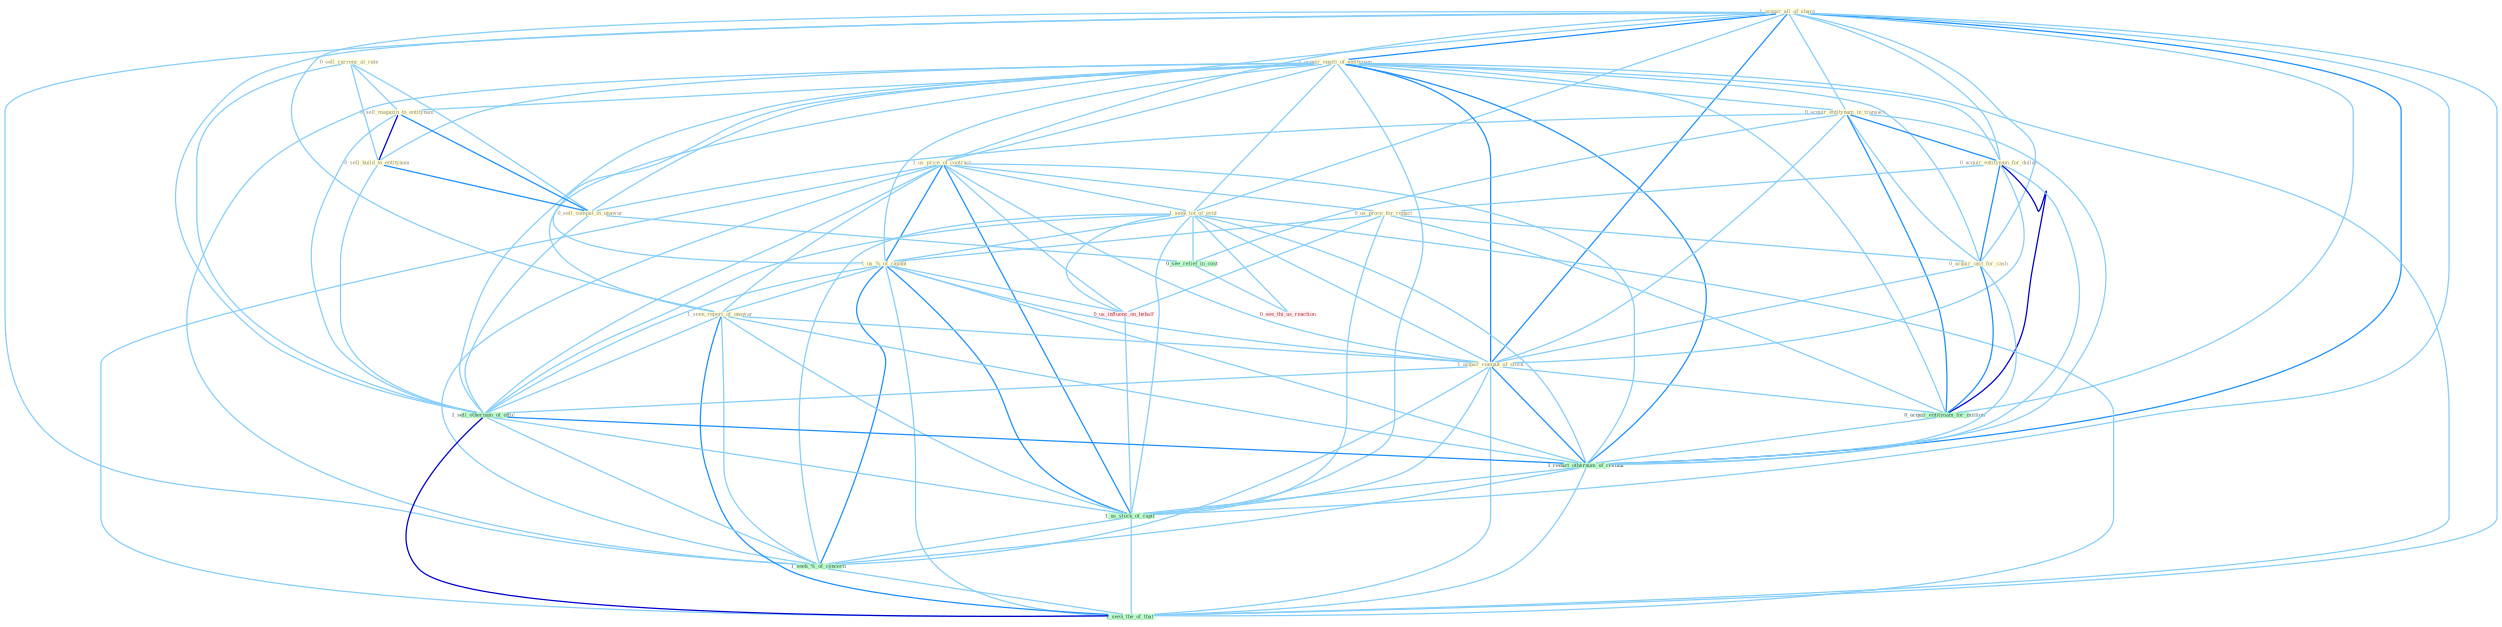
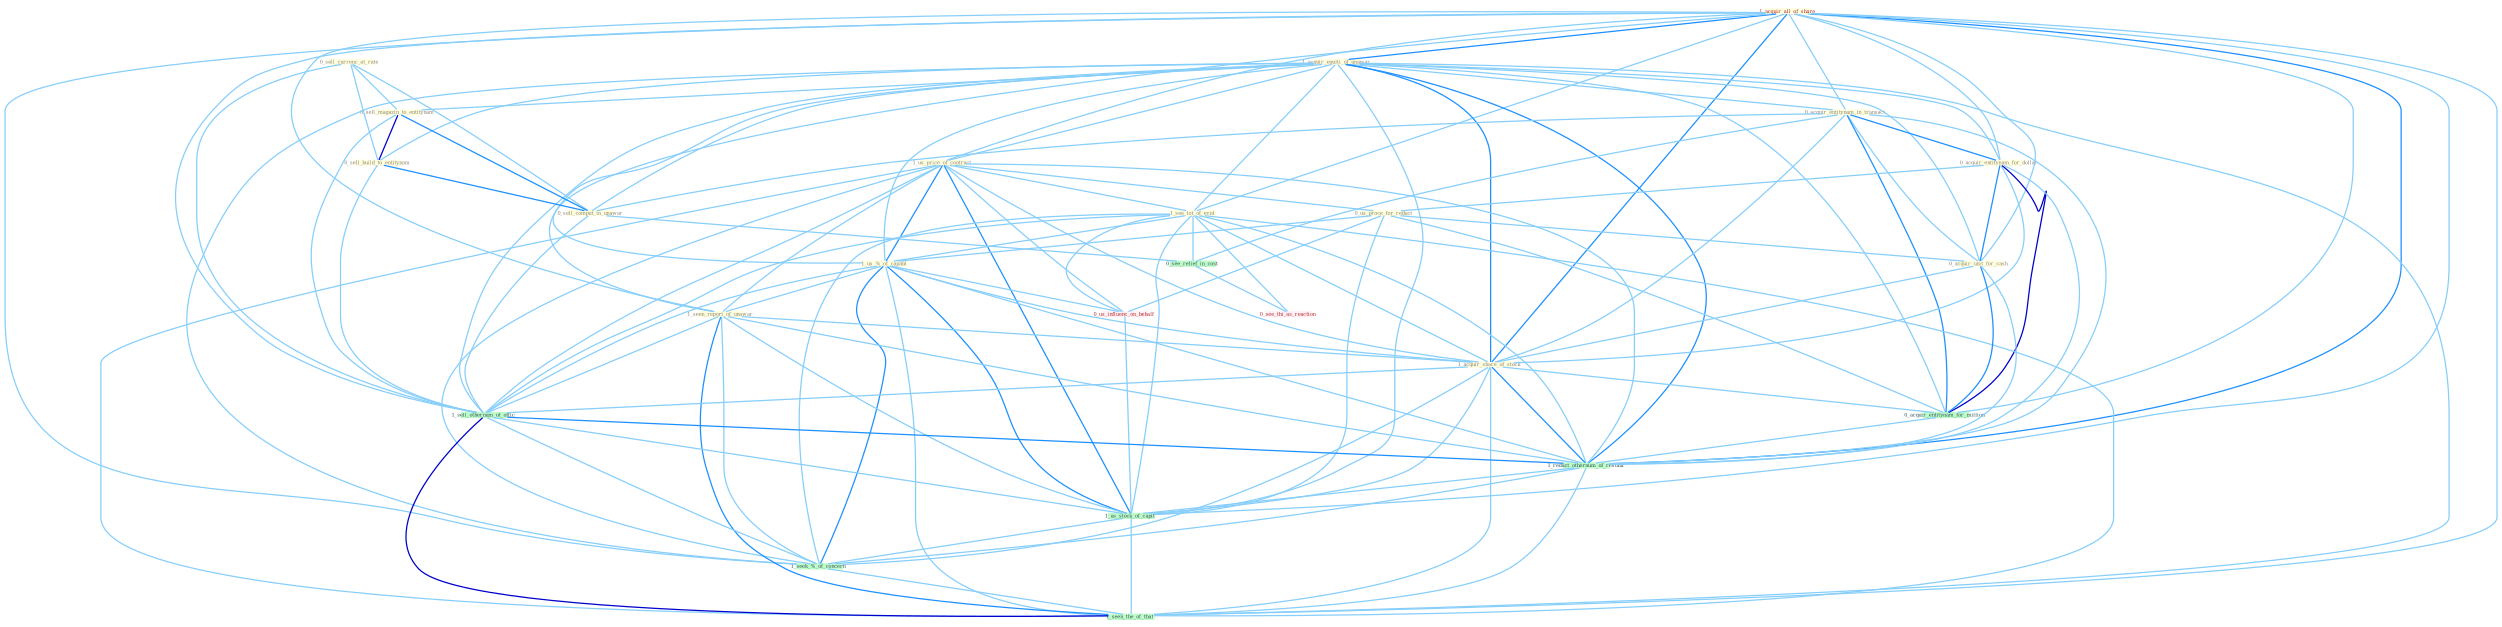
(1788, 11) -> (1788, 11)
(1337, 62) -> (1337, 62)
(1193, 213) -> (1193, 213)
(1491, 365) -> (1491, 365)
